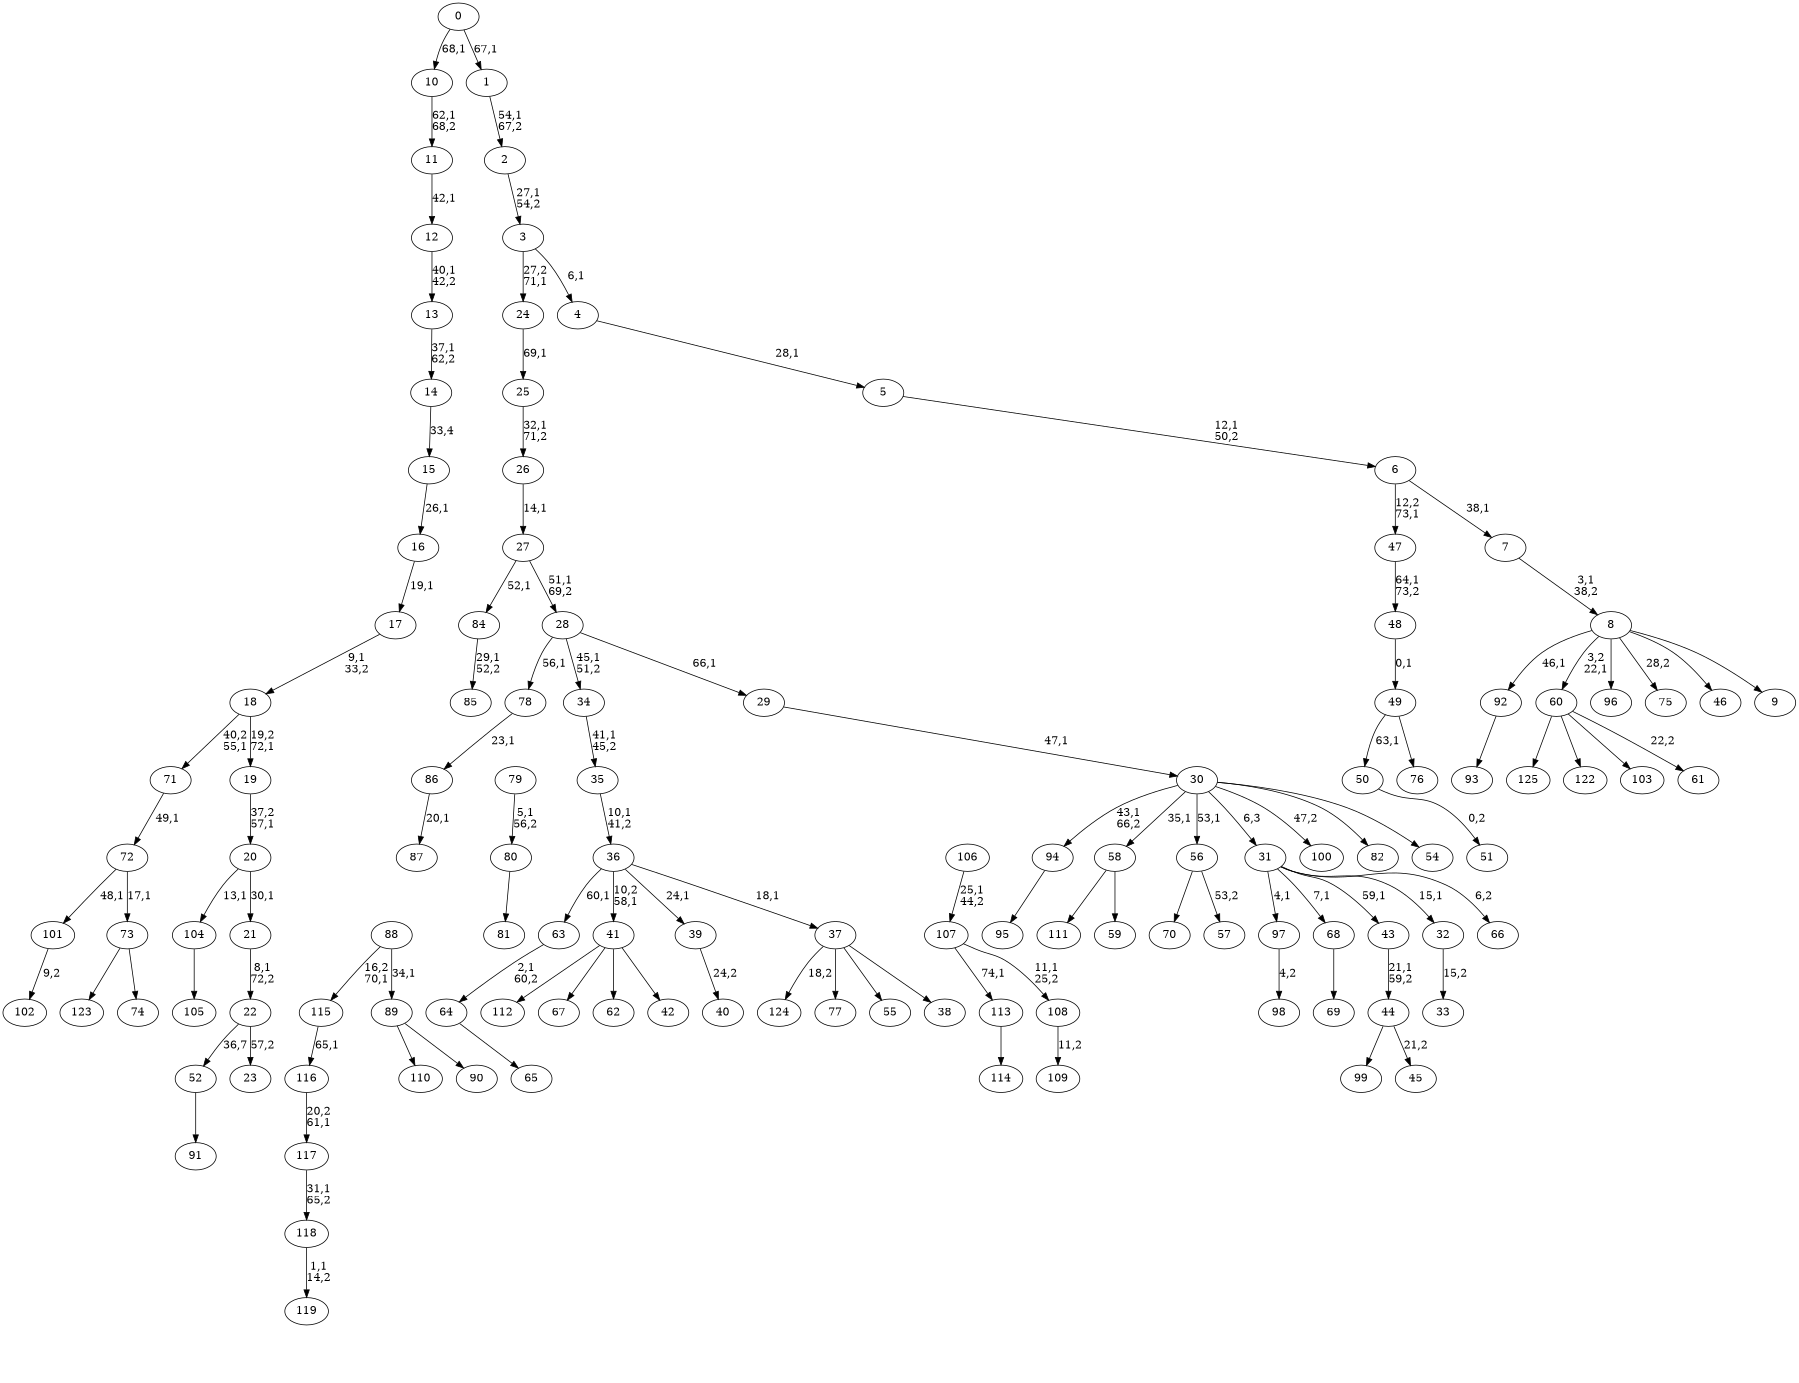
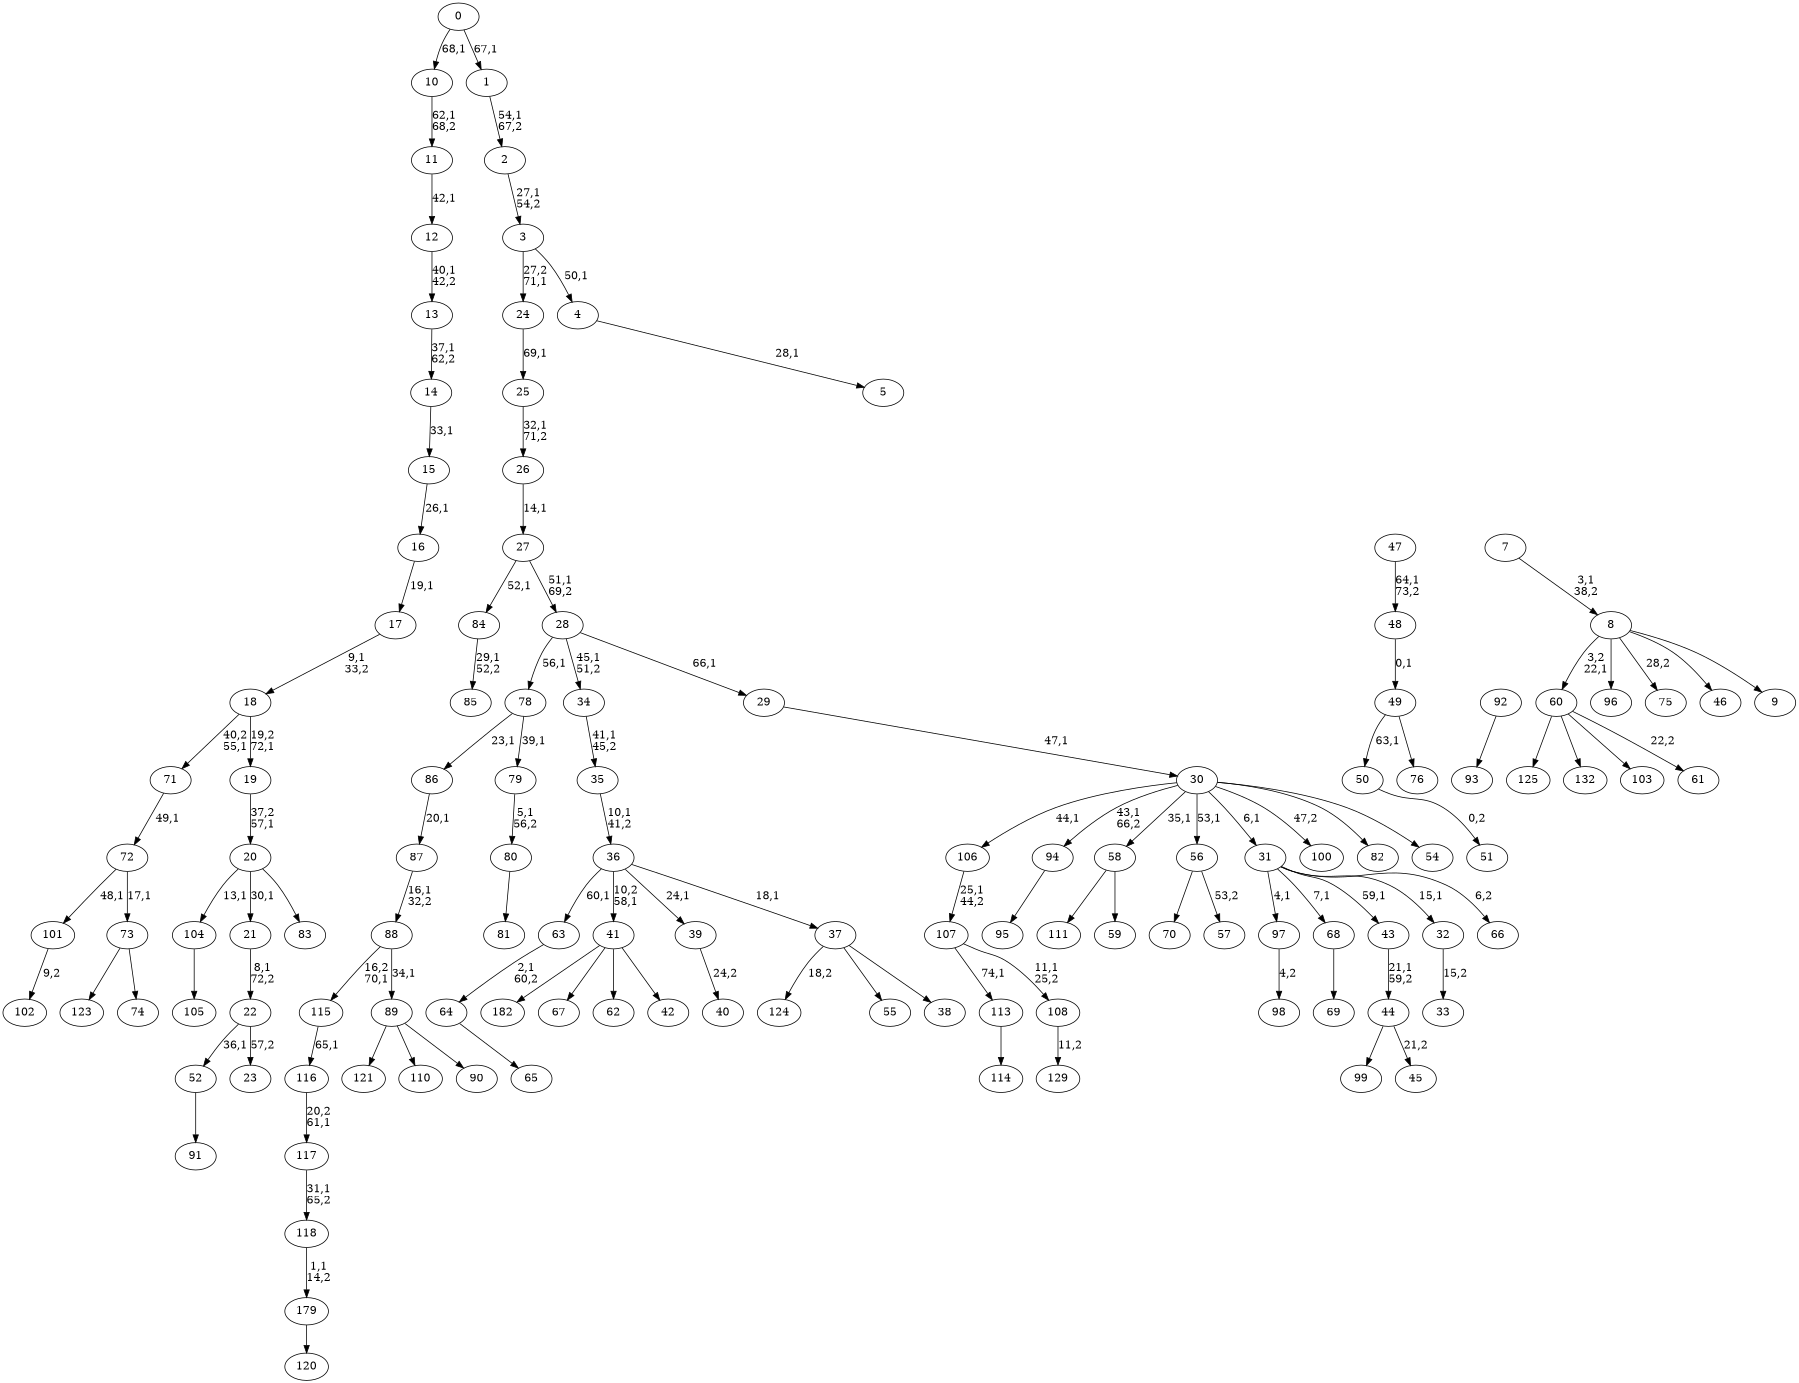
(576, 277) -> (576, 277)
(442, 432) -> (442, 432)
(1395, 470) -> none
(1547, 649) -> none
none -> (521, 738)
(1585, 780) -> (1585, 780)
none -> (1078, 800)
(1252, 819) -> (1252, 819)
none -> (405, 893)
none -> (305, 935)
(503, 1013) -> (503, 1013)
(835, 1013) -> none
(235, 1046) -> (235, 1046)
none -> (364, 1079)
(1058, 1079) -> (1058, 1079)
(307, 1311) -> (307, 1311)
none -> (307, 1367)
